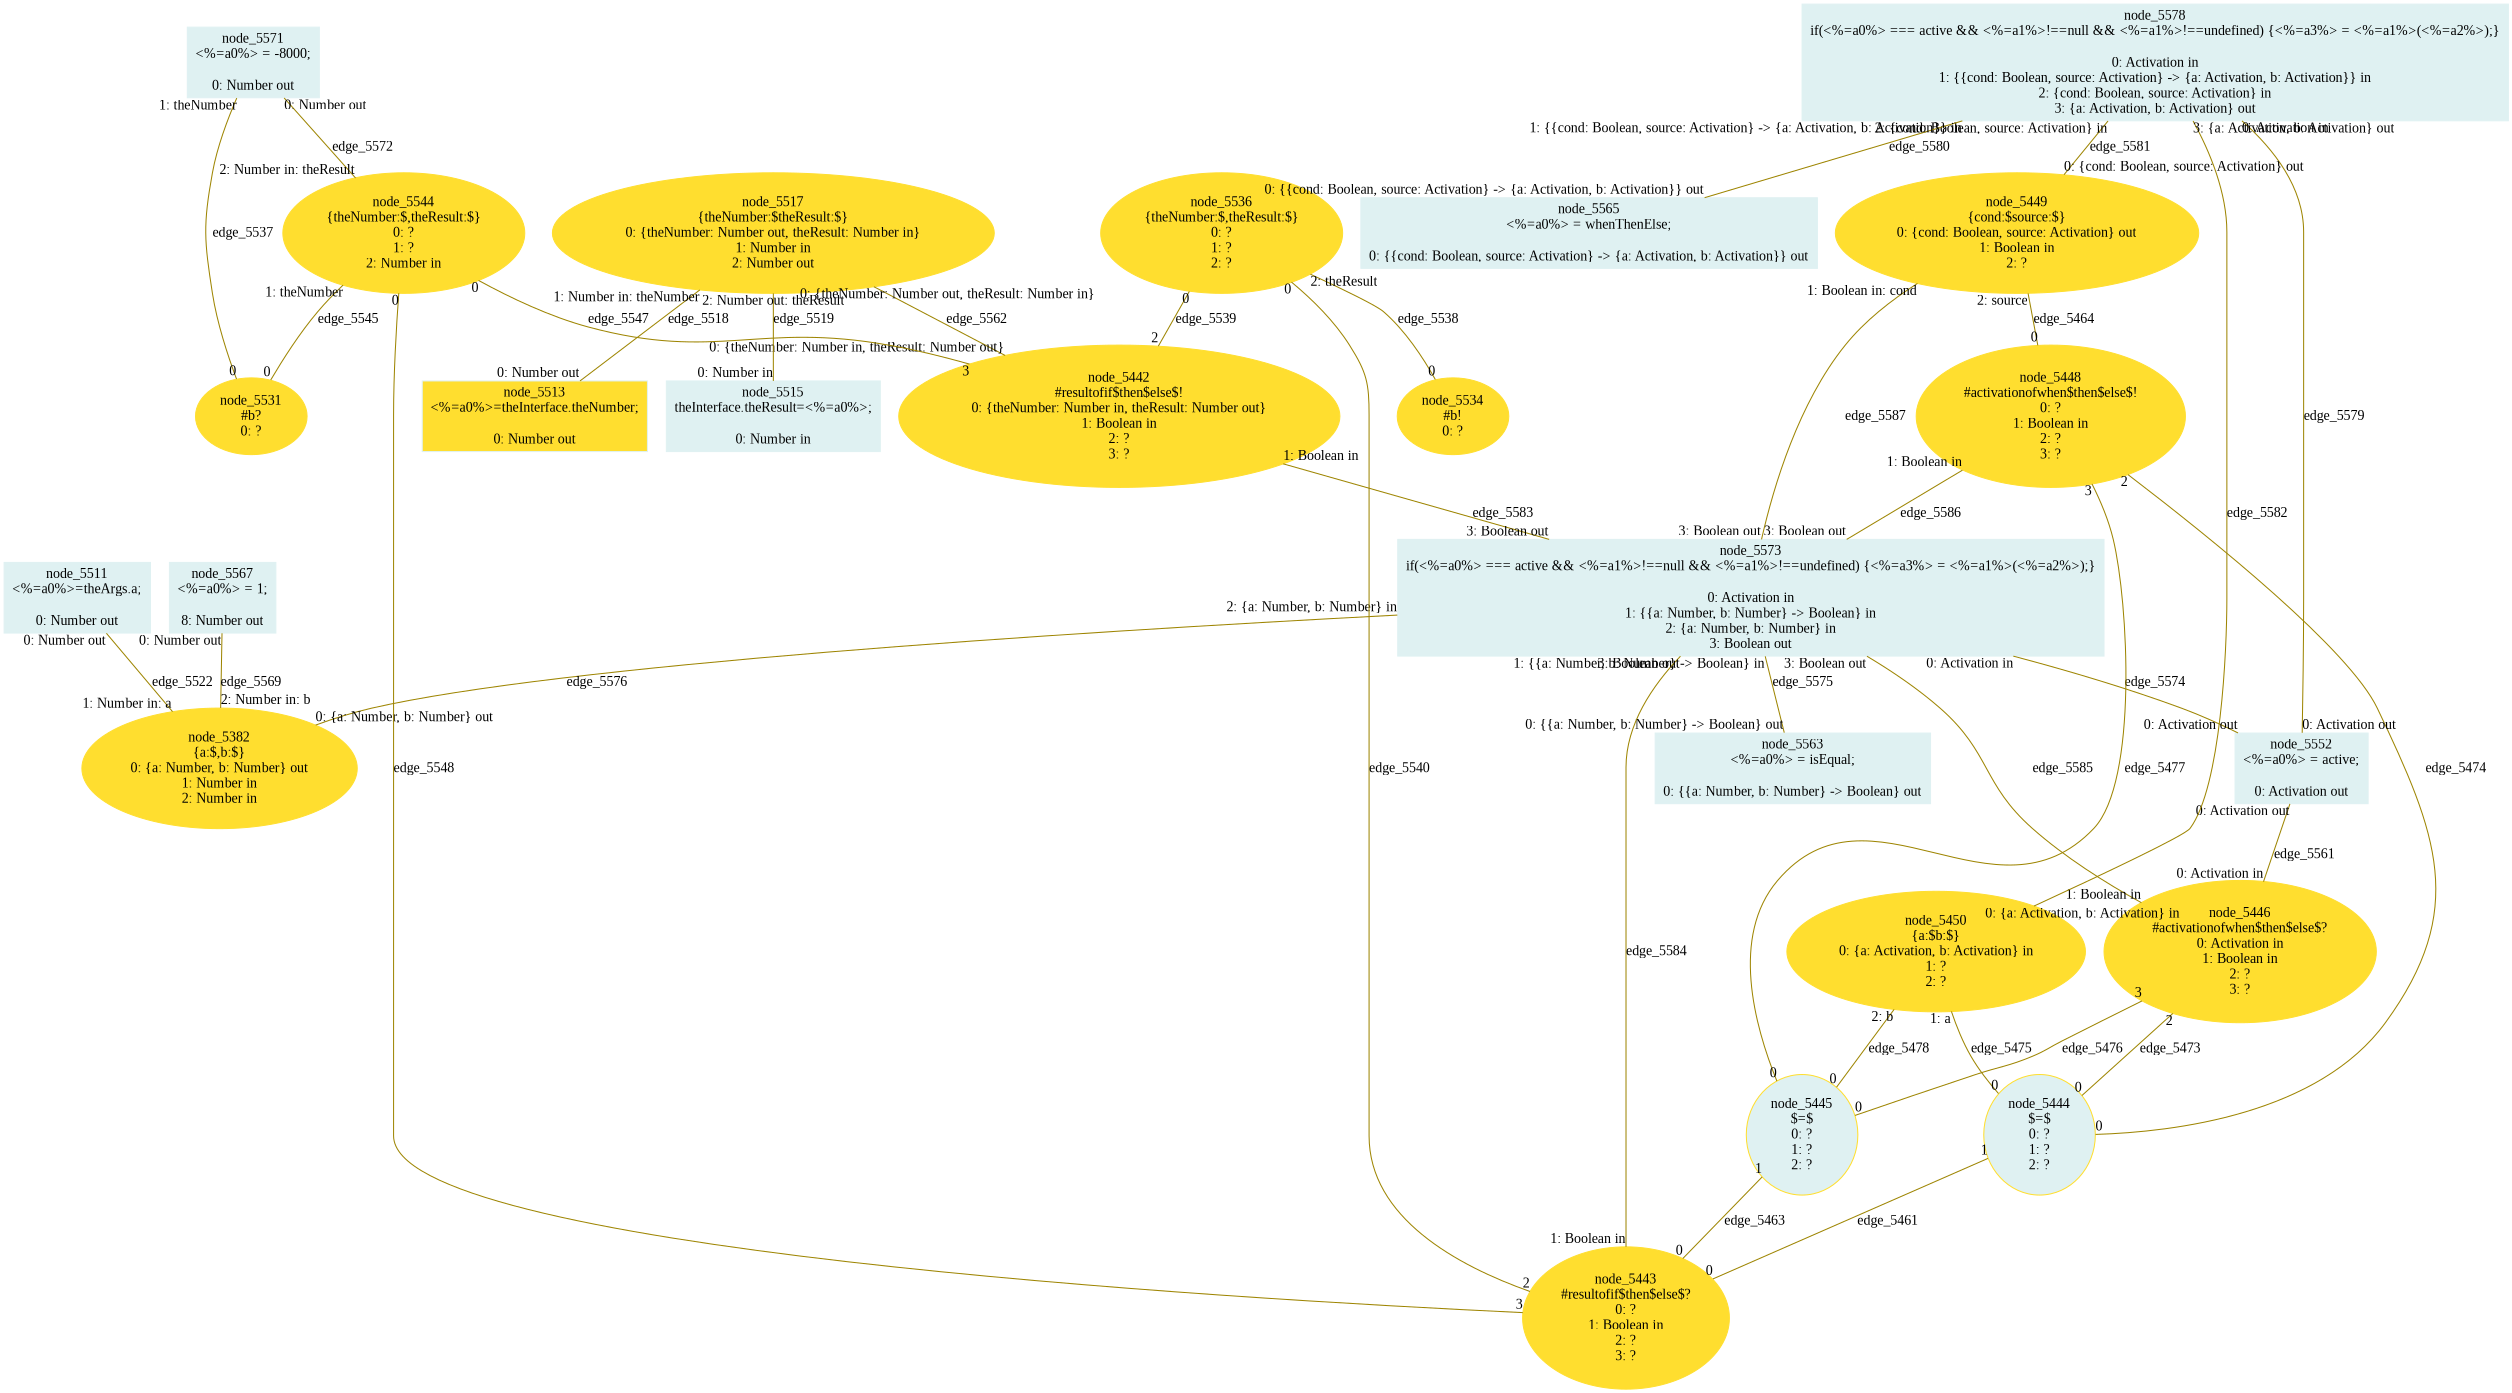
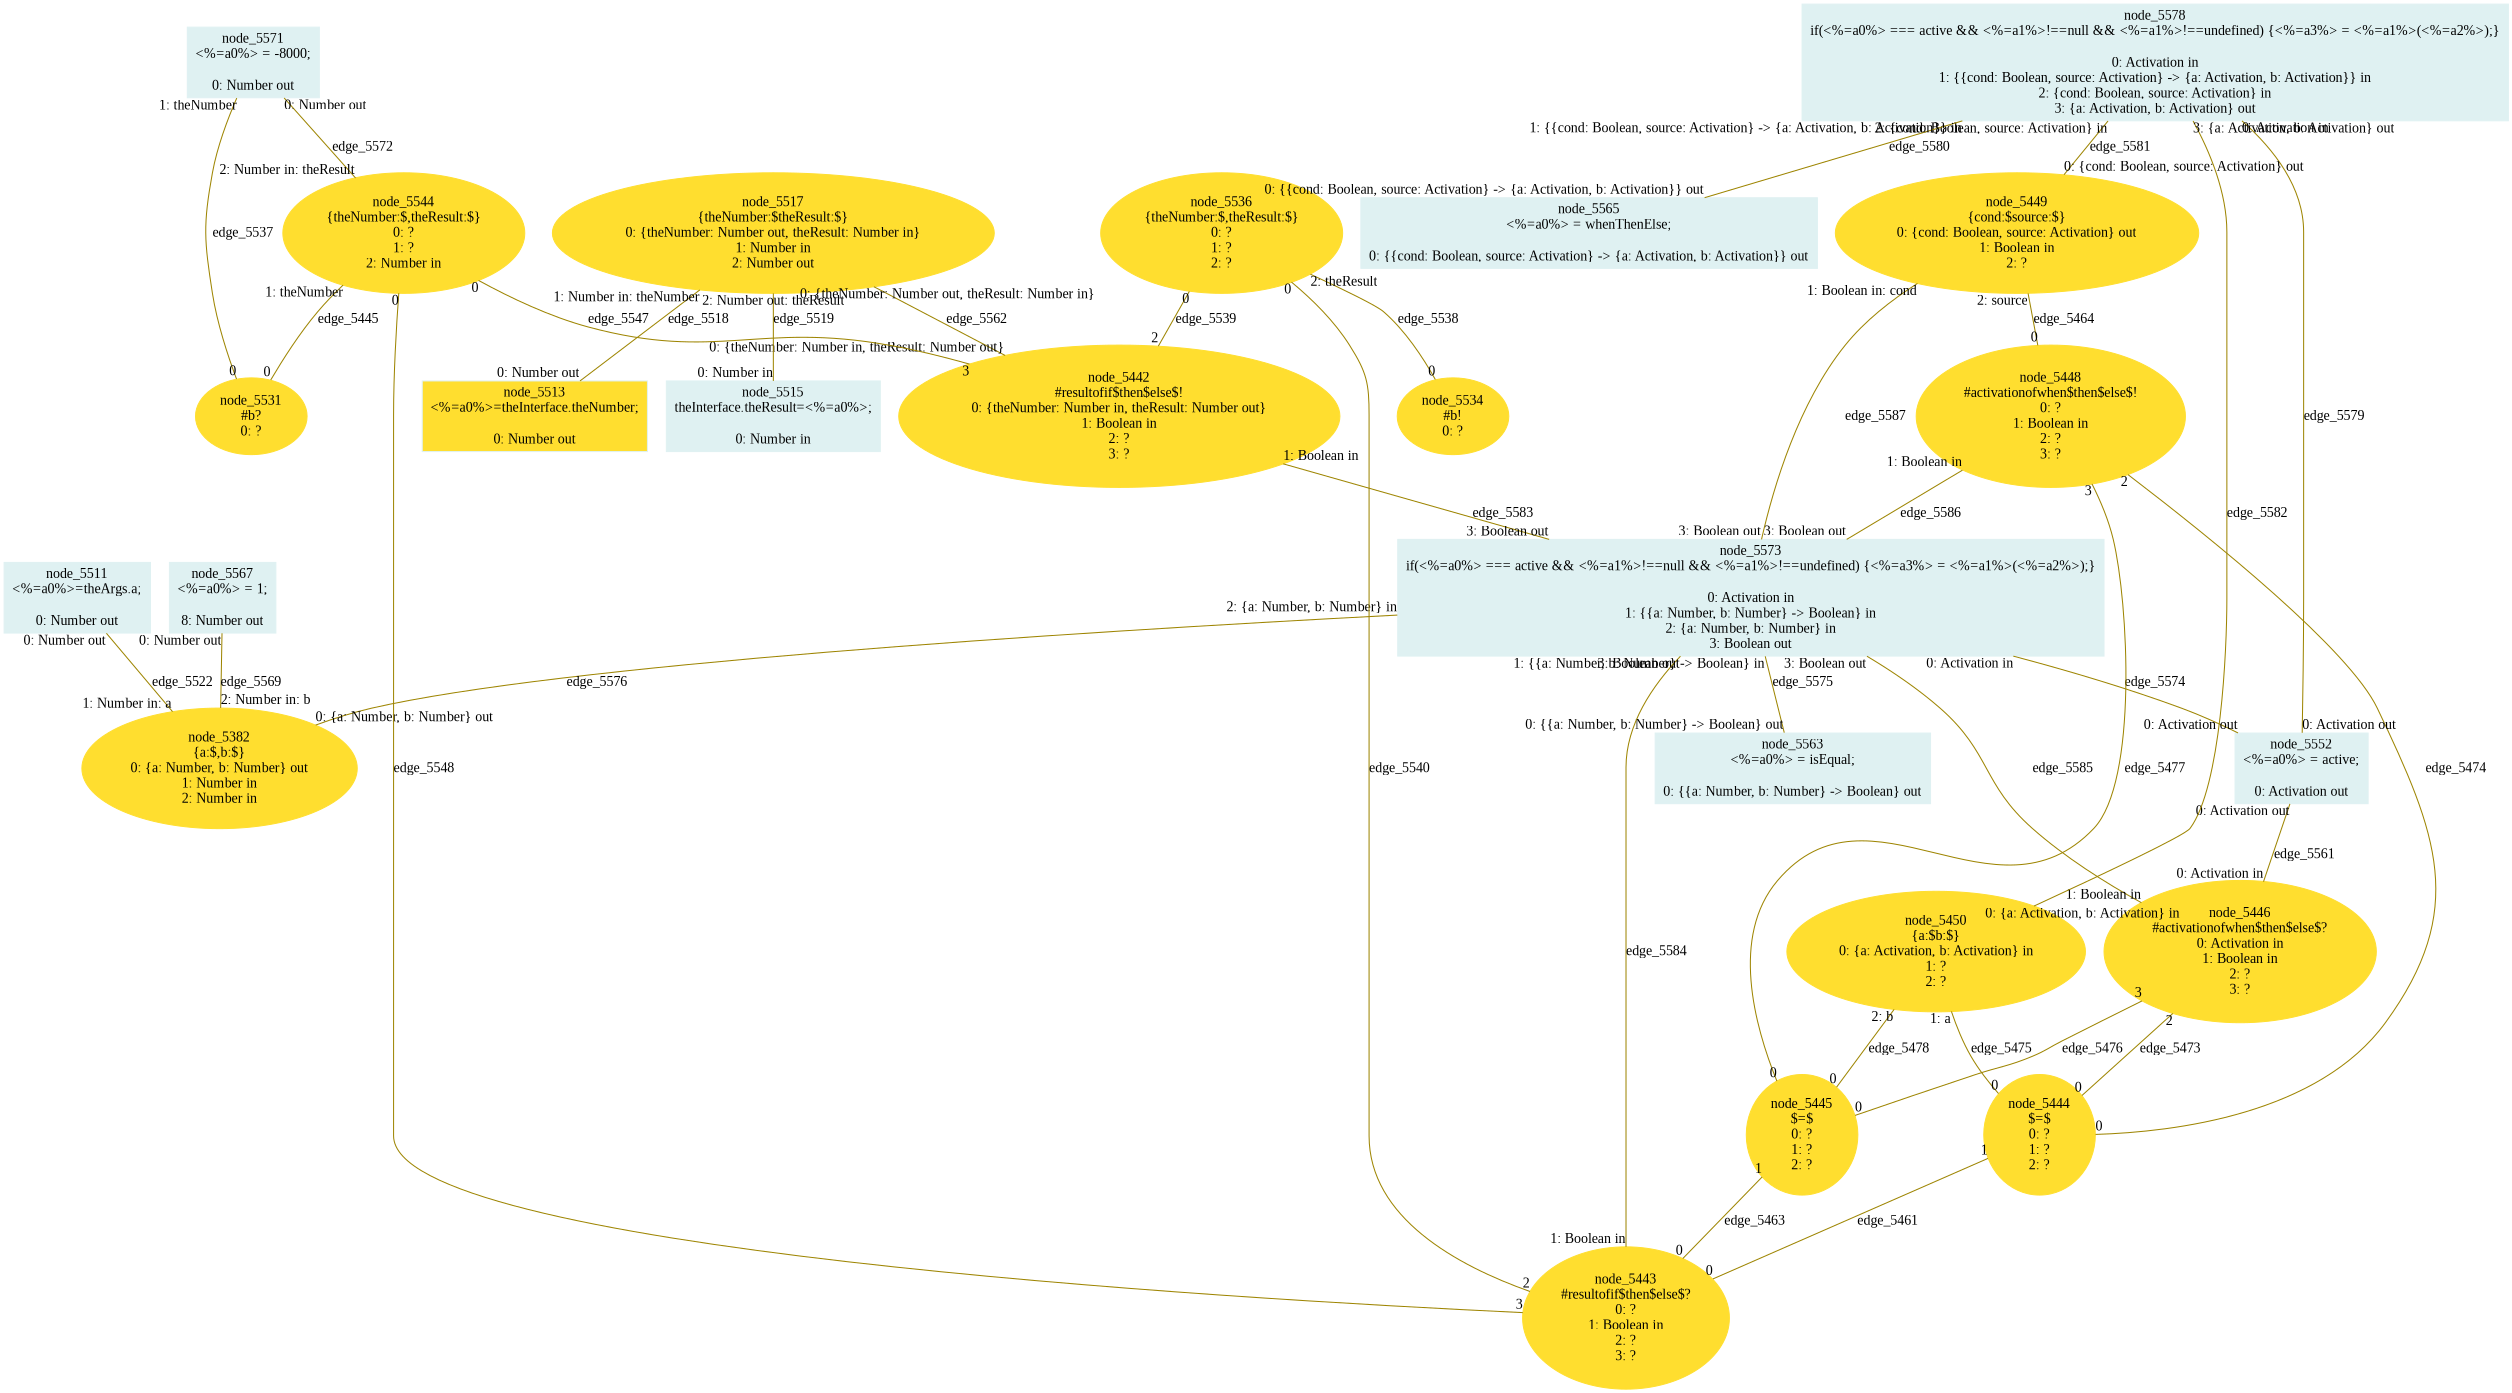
(349, 319) -> (349, 319)
(1802, 1135) -> (1802, 1135)
(2040, 1135) -> (2040, 1135)
